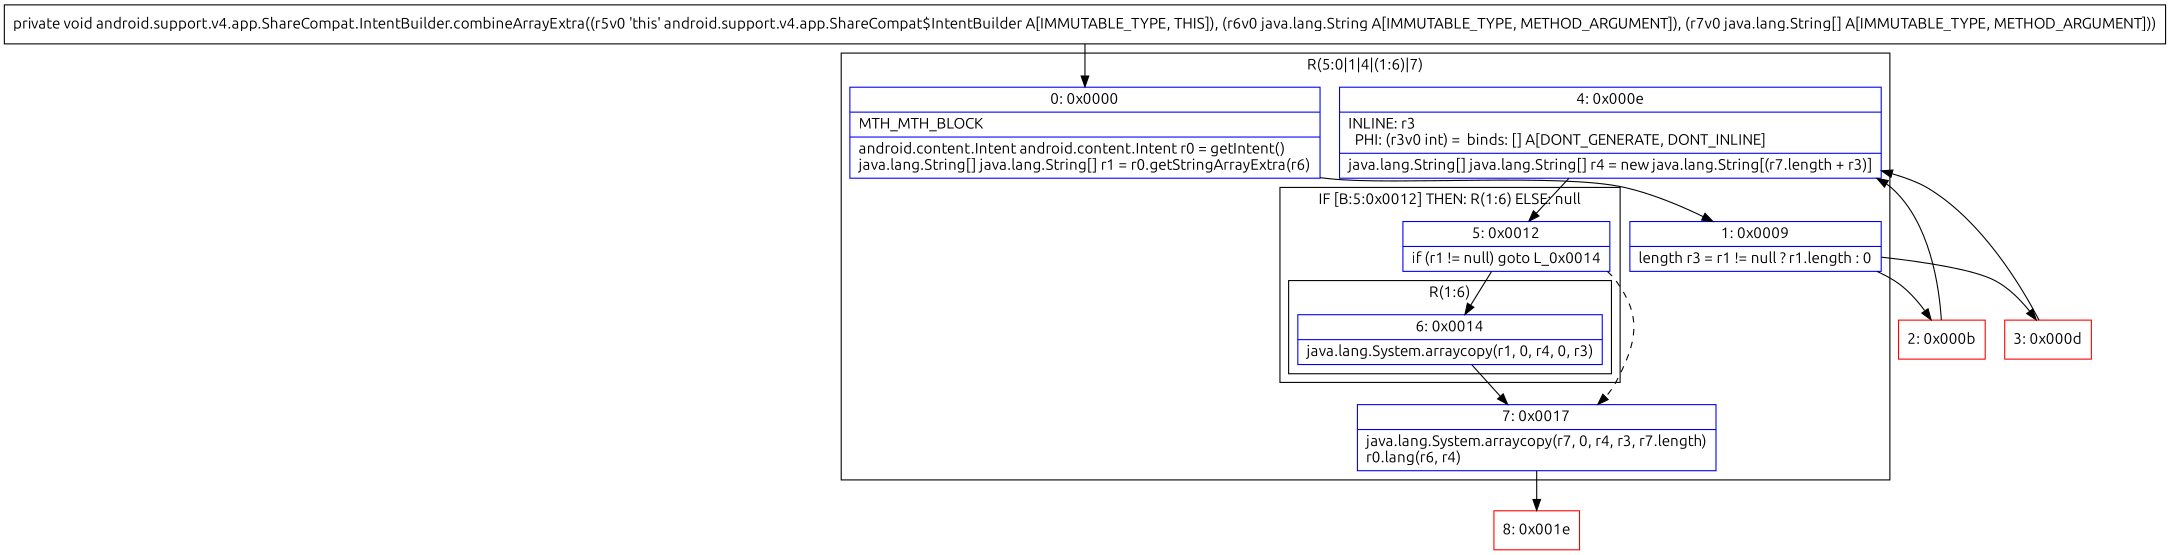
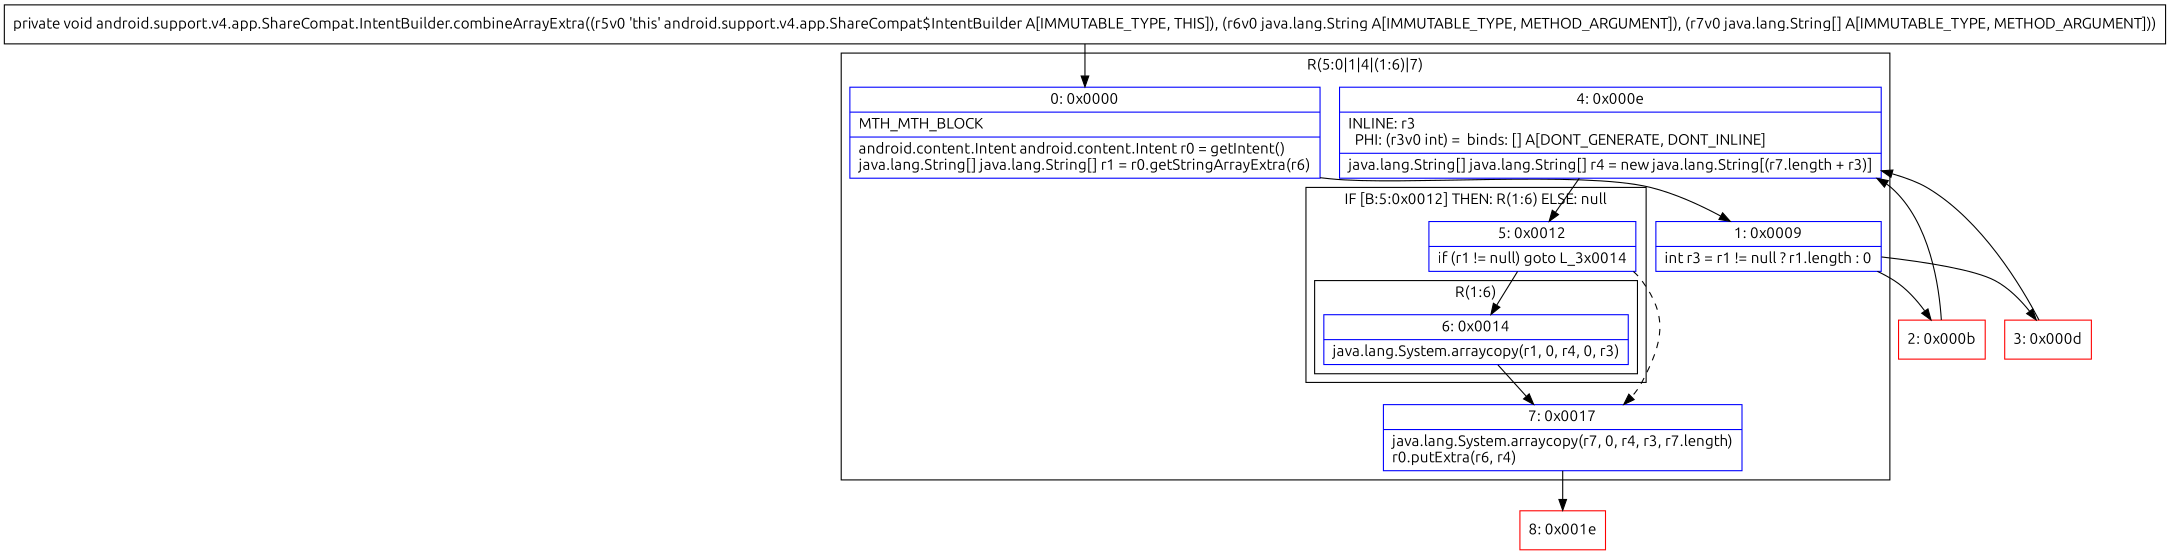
(1506, 258) -> (1532, 258)
(1756, 258) -> (1769, 258)
(1414, 458) -> (1454, 458)
